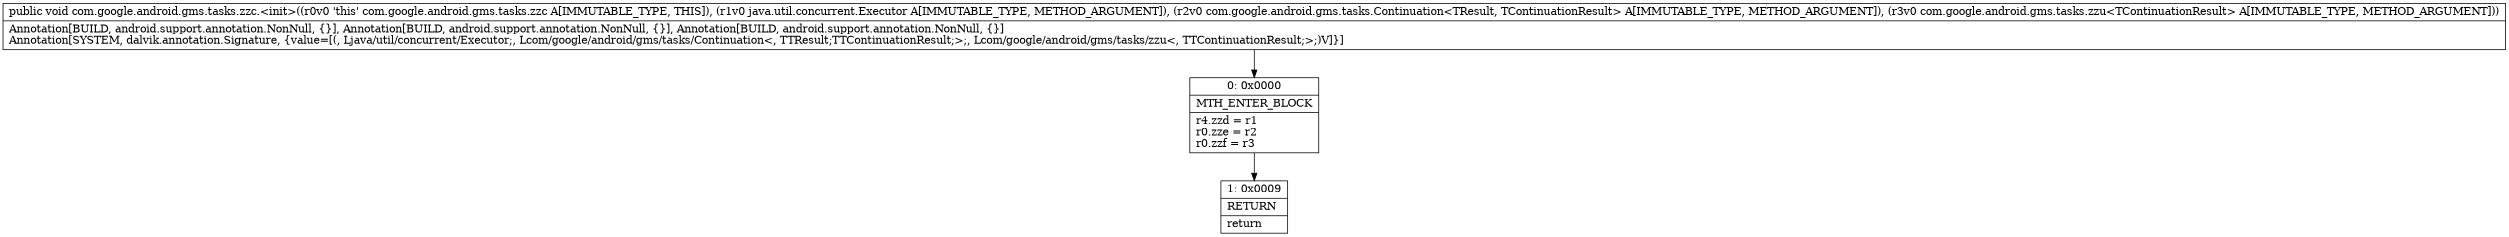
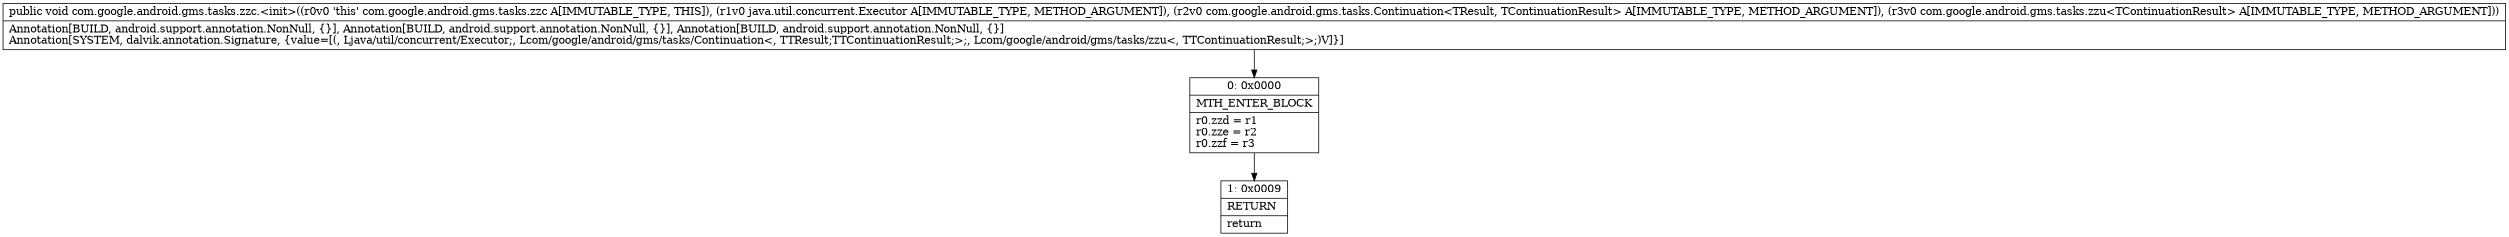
(1227, 121) -> (1227, 121)
